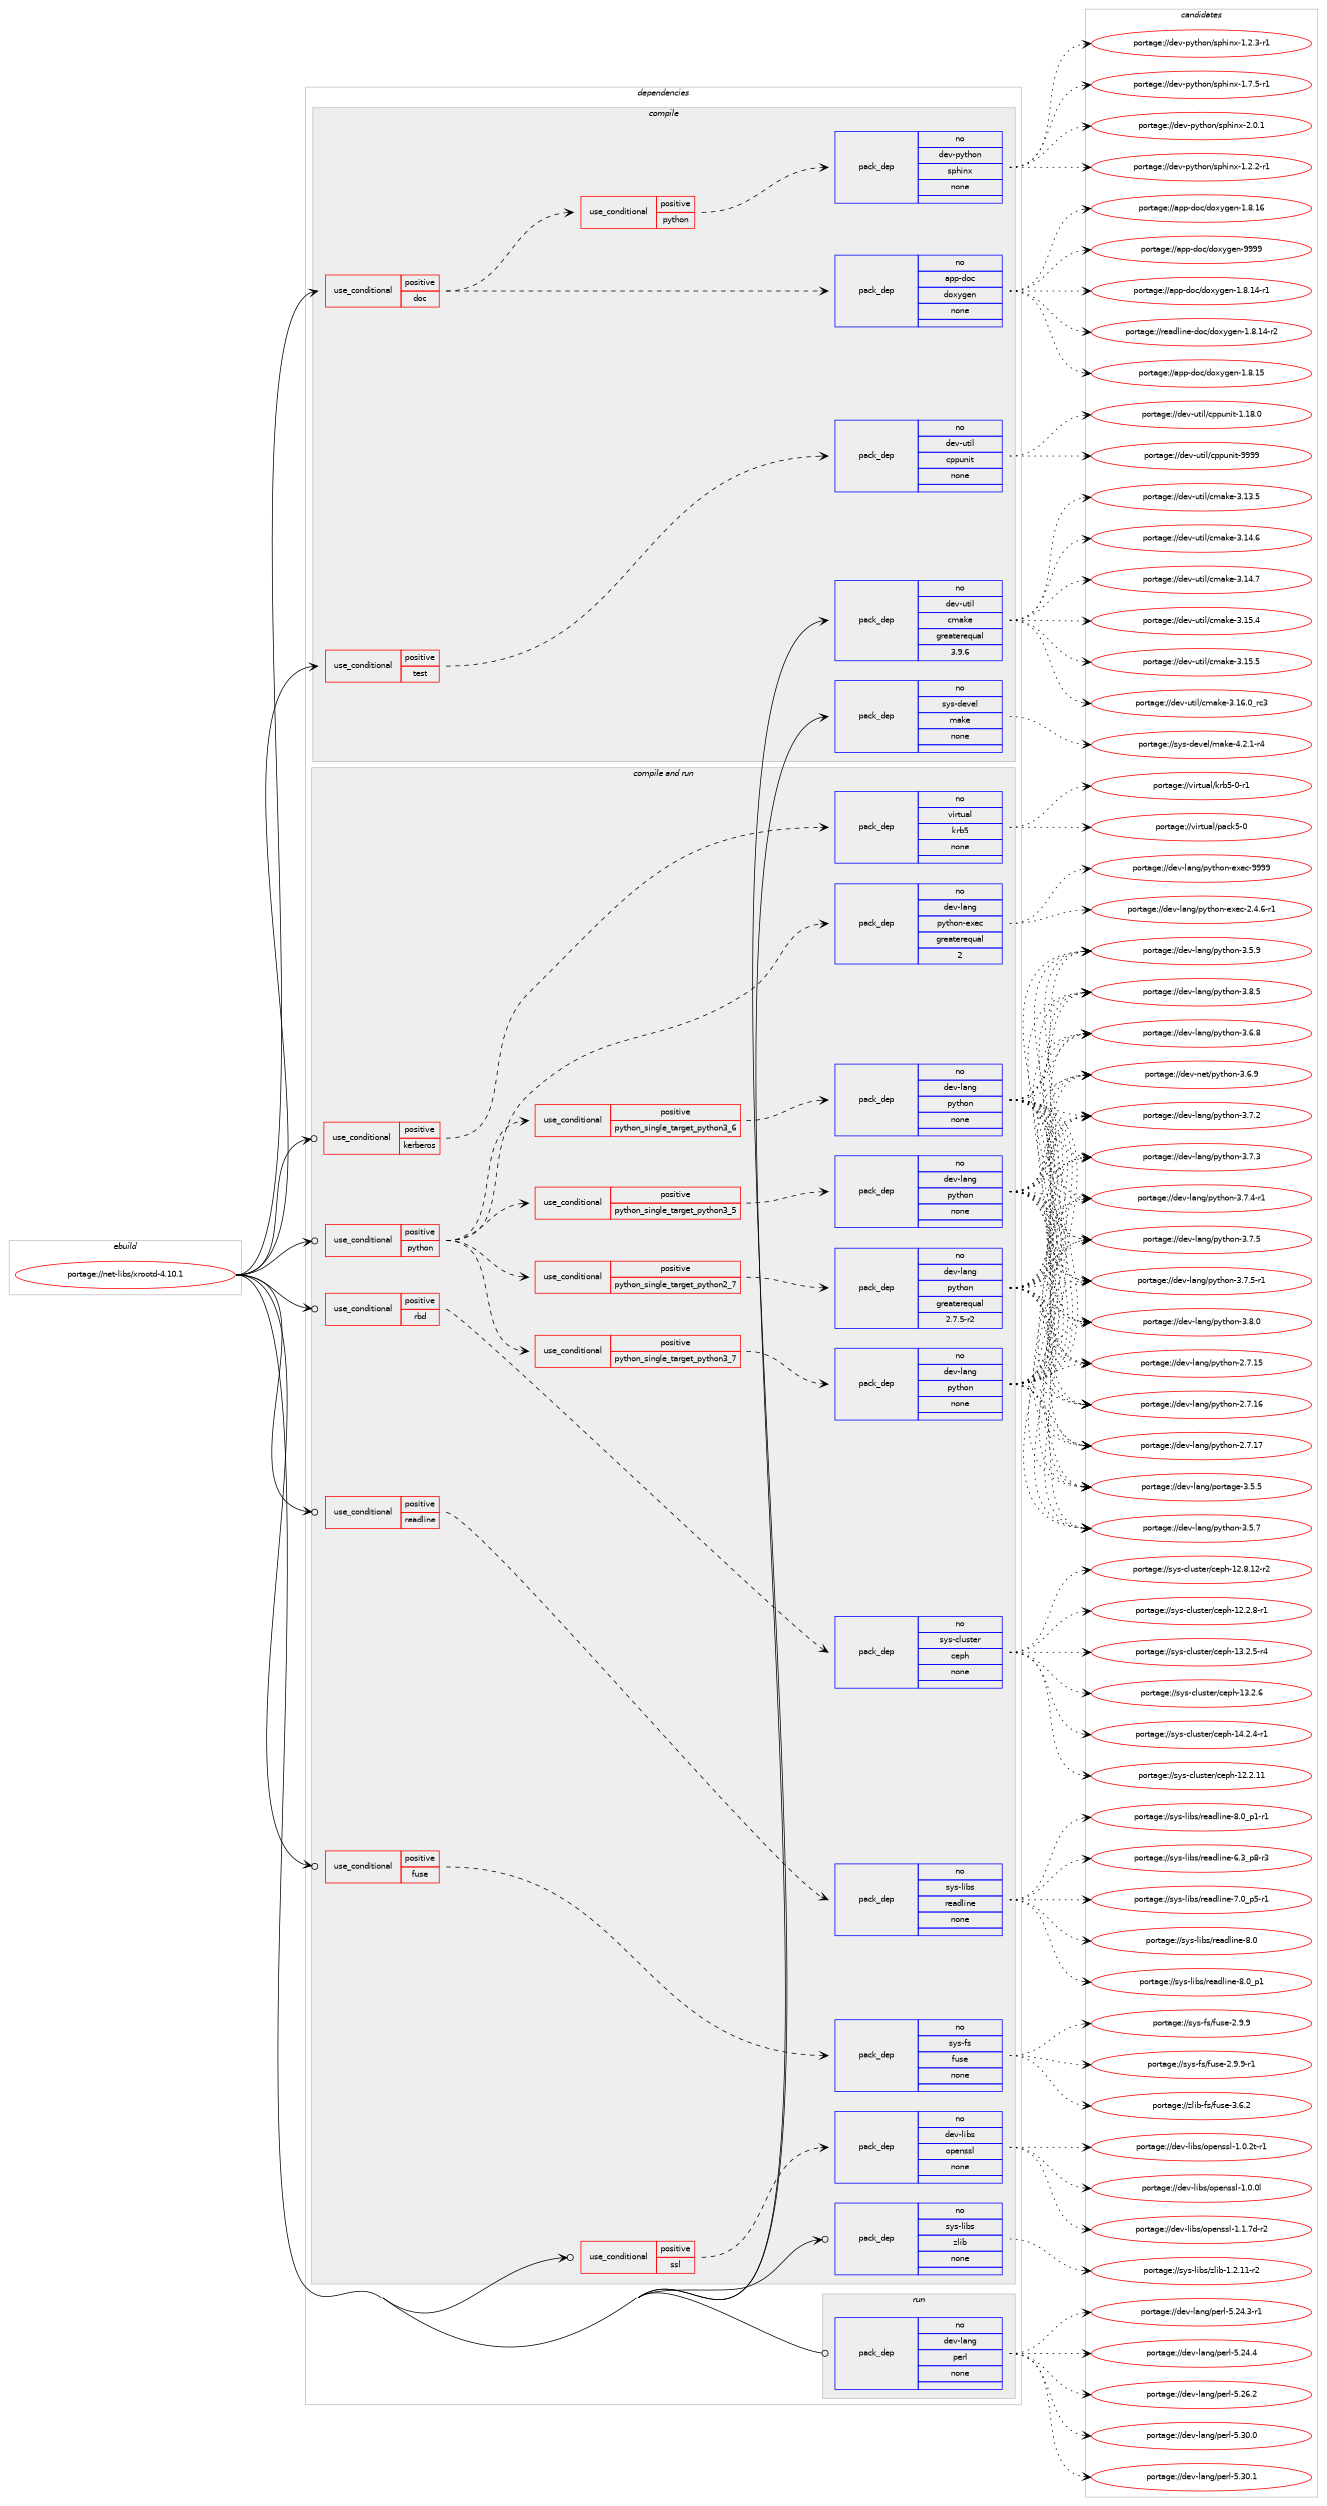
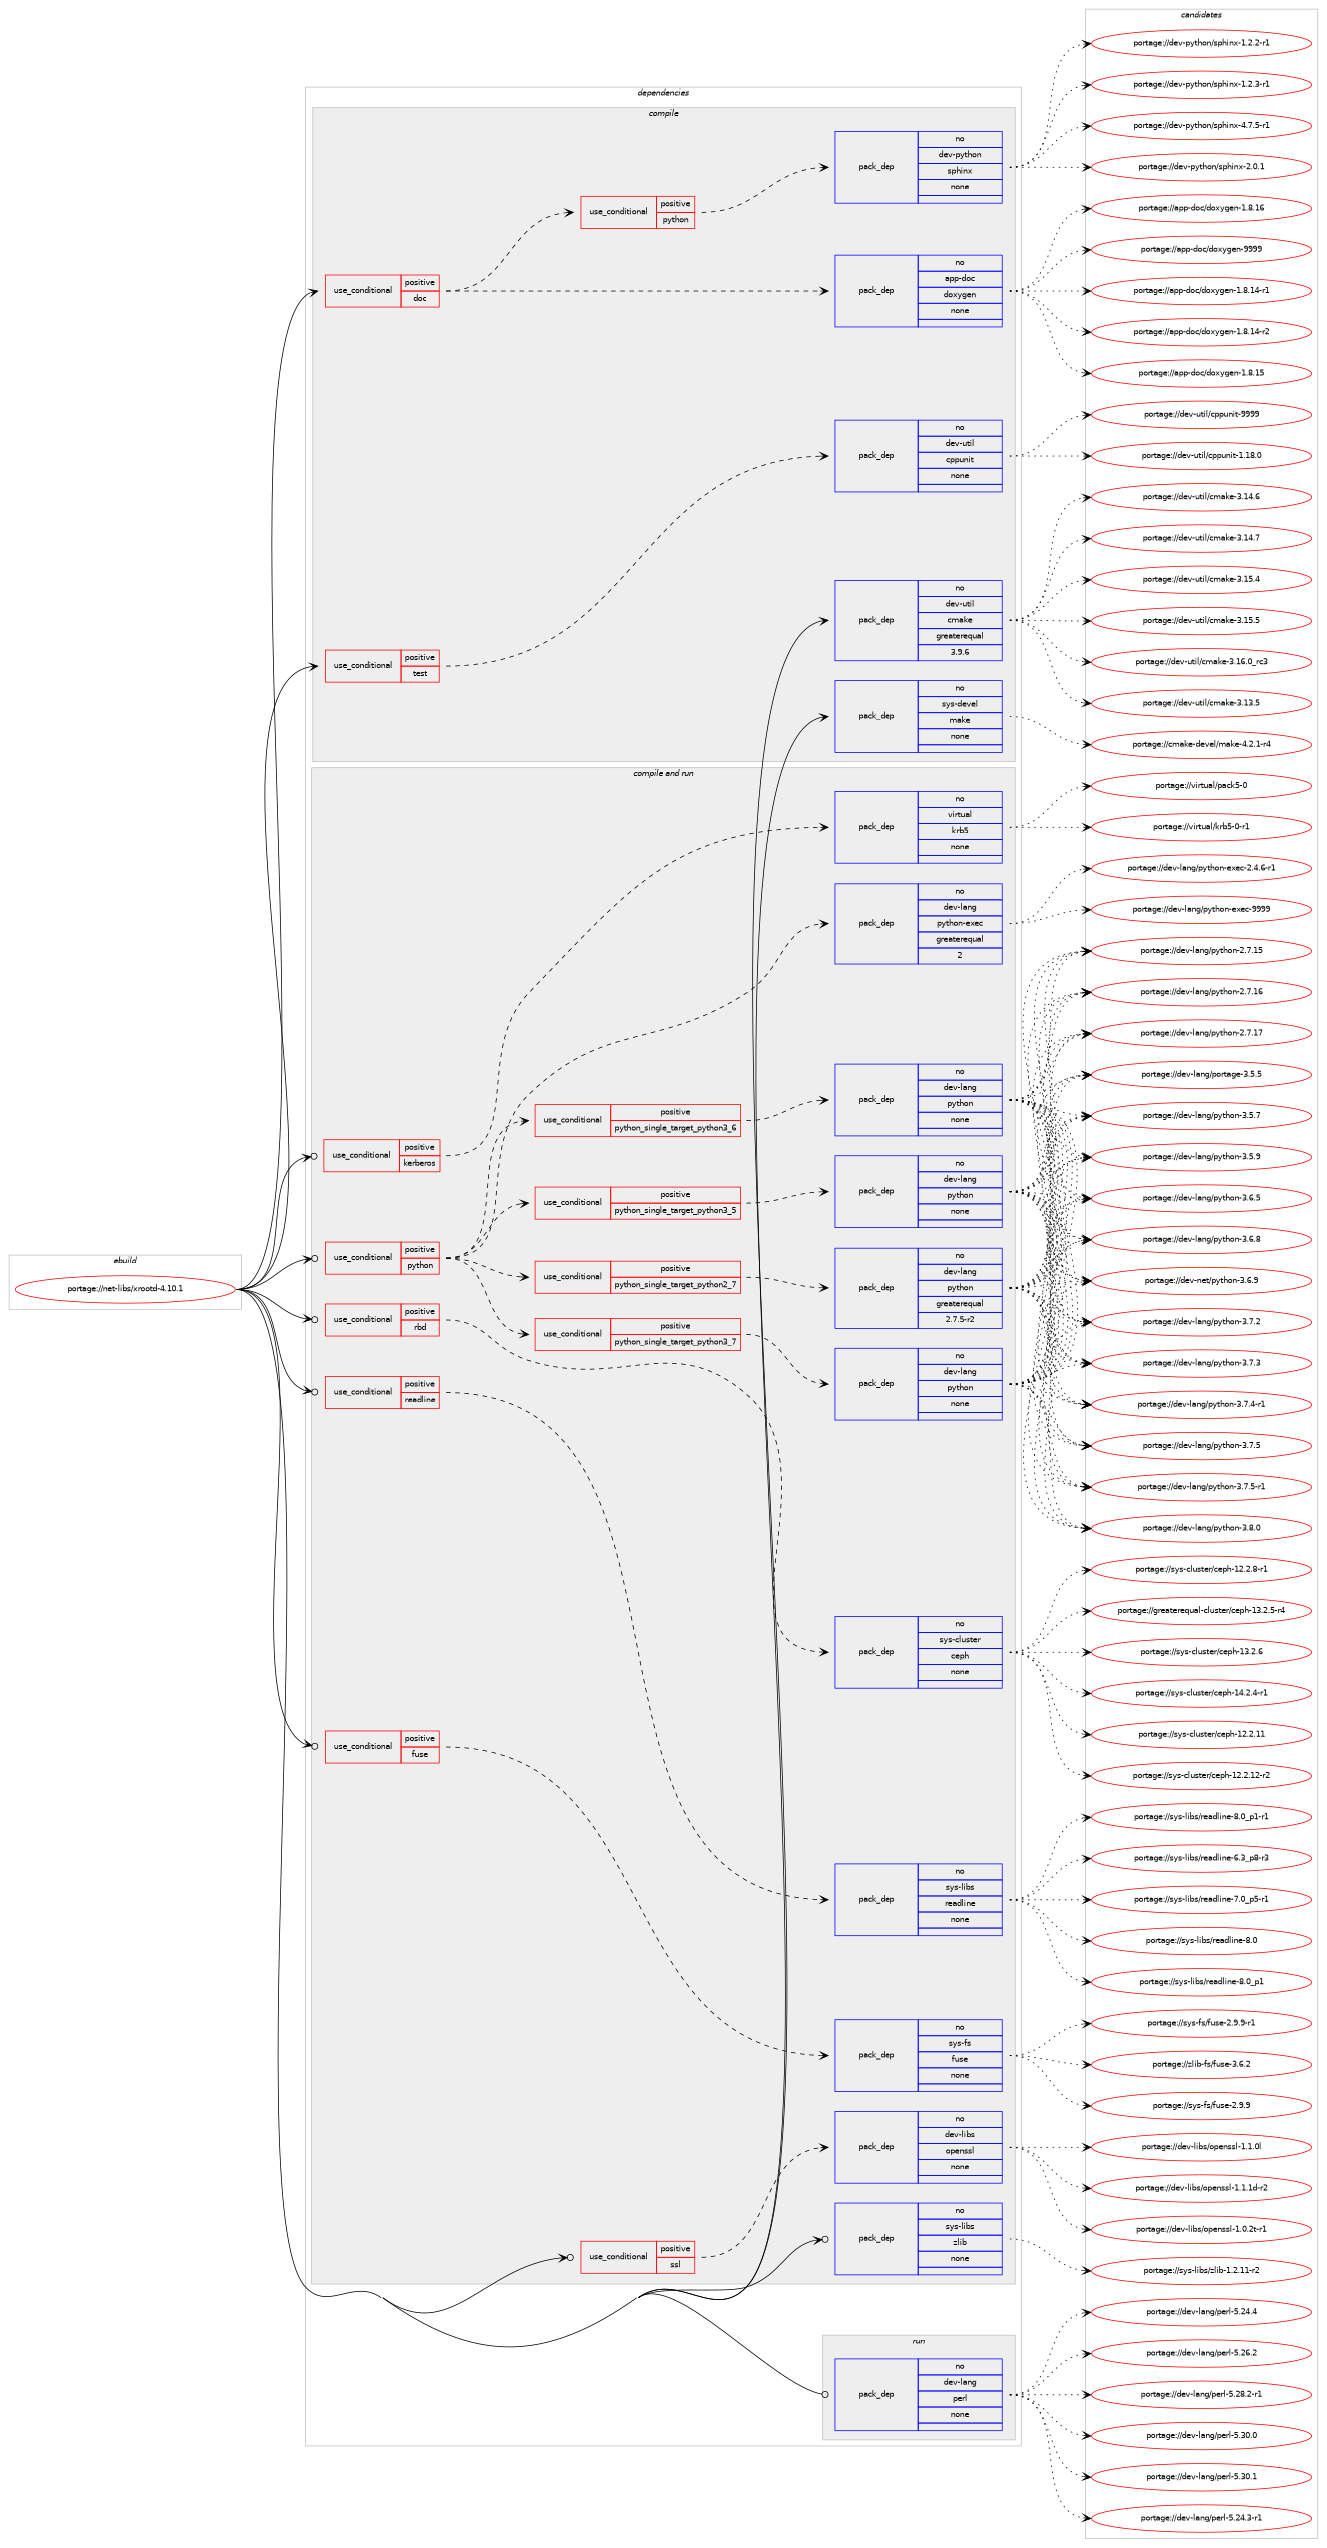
(1202, 85) -> (1202, 126)
(1202, 332) -> (1202, 332)
(1202, 745) -> (1202, 745)
(1202, 992) -> (1202, 1199)
(1202, 1570) -> (1202, 1776)
(1202, 1652) -> (1202, 1611)
(1202, 2189) -> (1202, 2147)
(1202, 2230) -> (1202, 2189)
none -> (1202, 2395)
